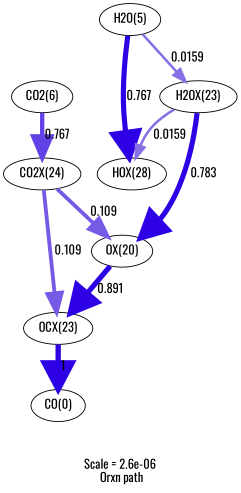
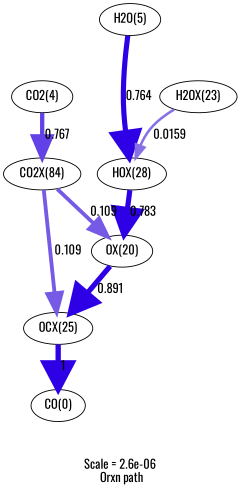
(160, 53) -> none
(42, 97) -> (42, 97)
(138, 97) -> (138, 97)
(185, 169) -> (129, 200)
(42, 174) -> (42, 174)
(58, 328) -> (58, 328)
